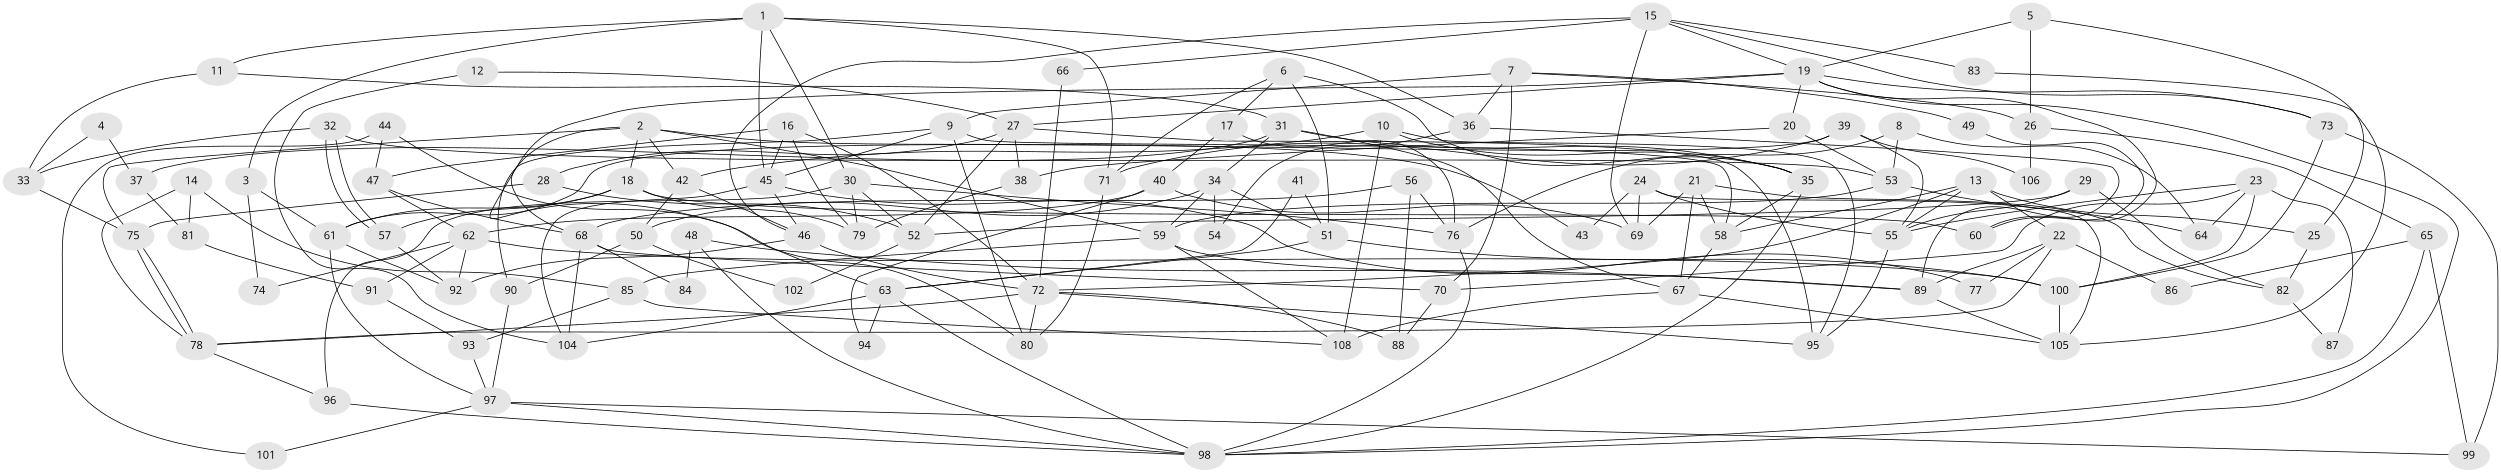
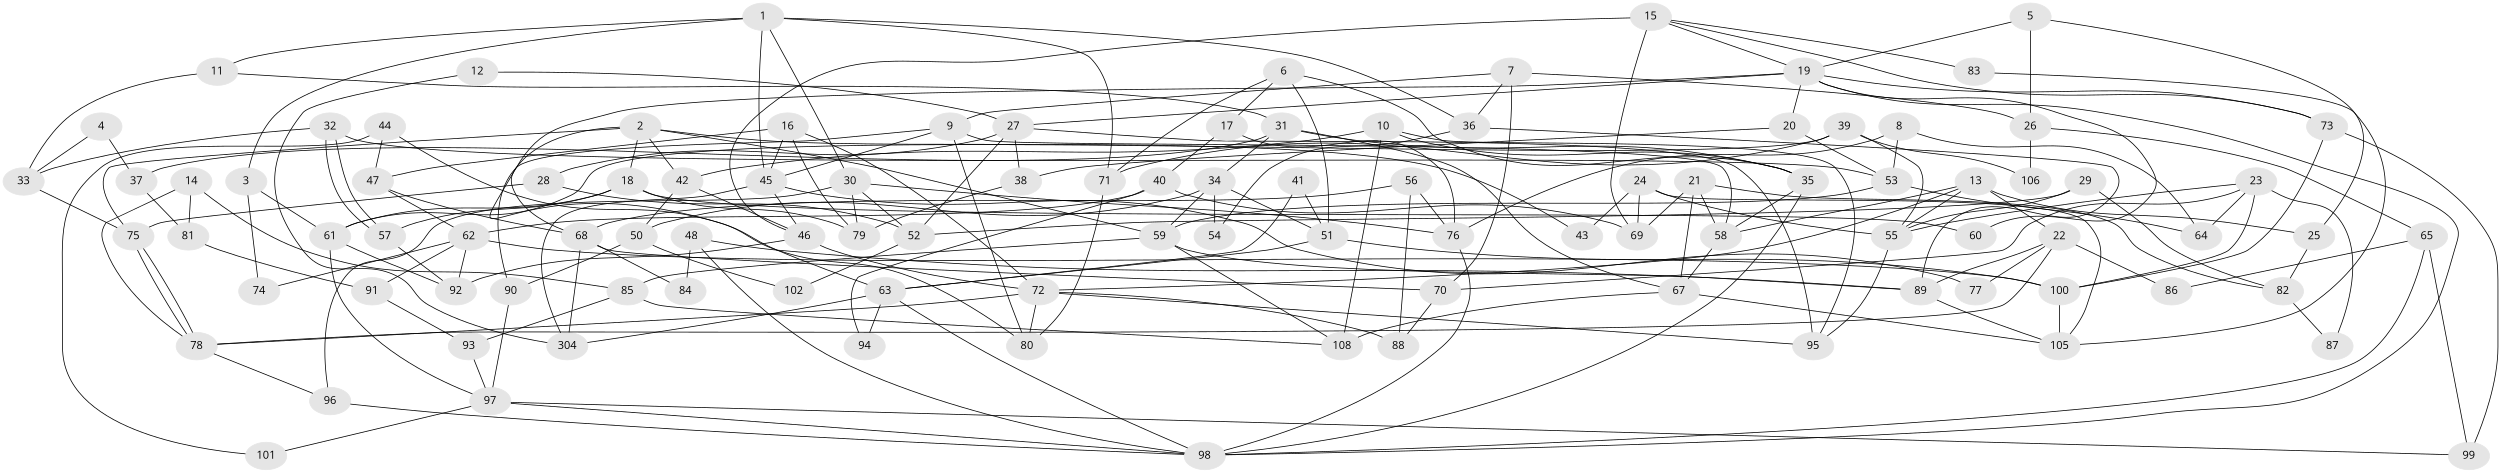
(1063, 72) -> none
(1969, 127) -> none
(567, 346) -> (567, 346)
